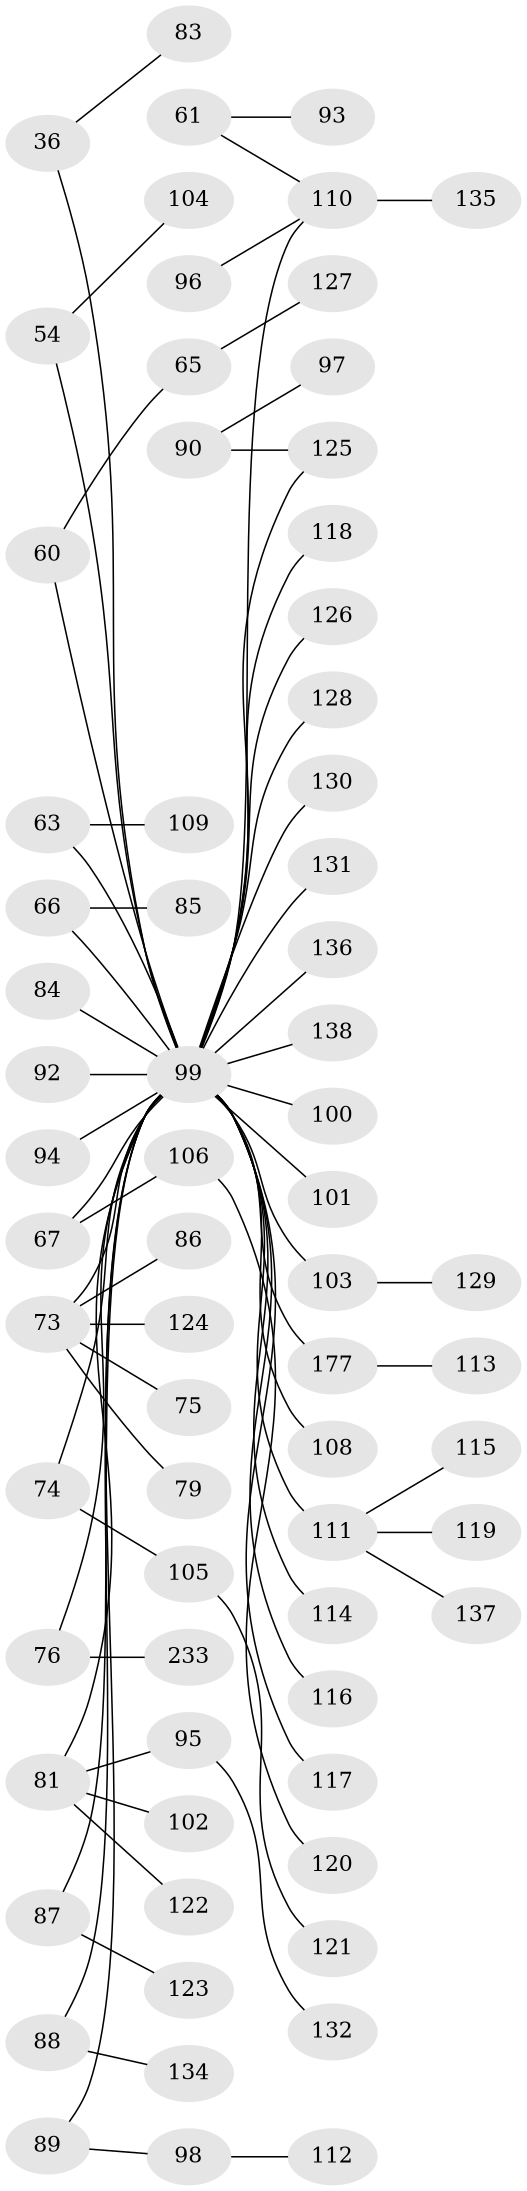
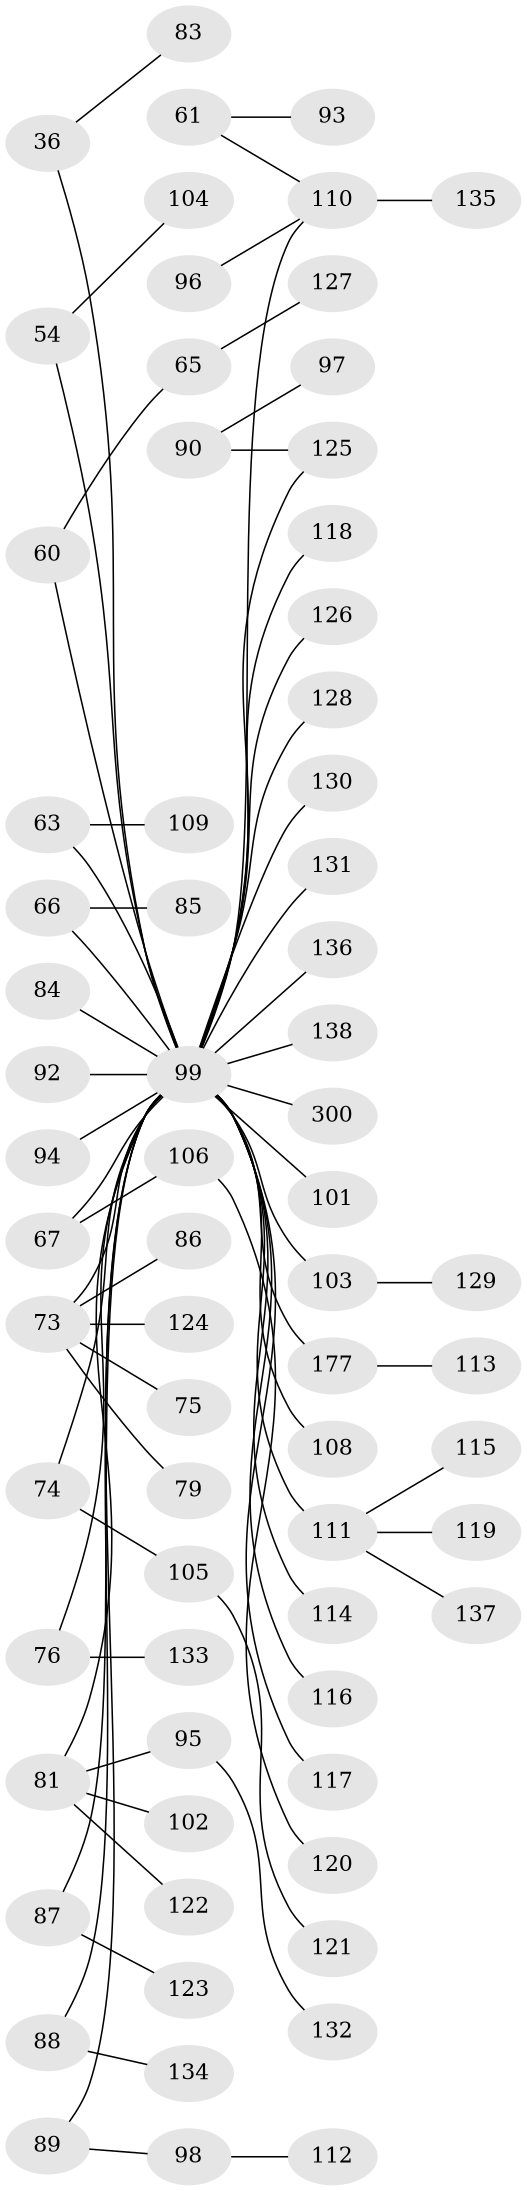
(333, 1116) -> (333, 1116)
(189, 1657) -> (189, 1657)
